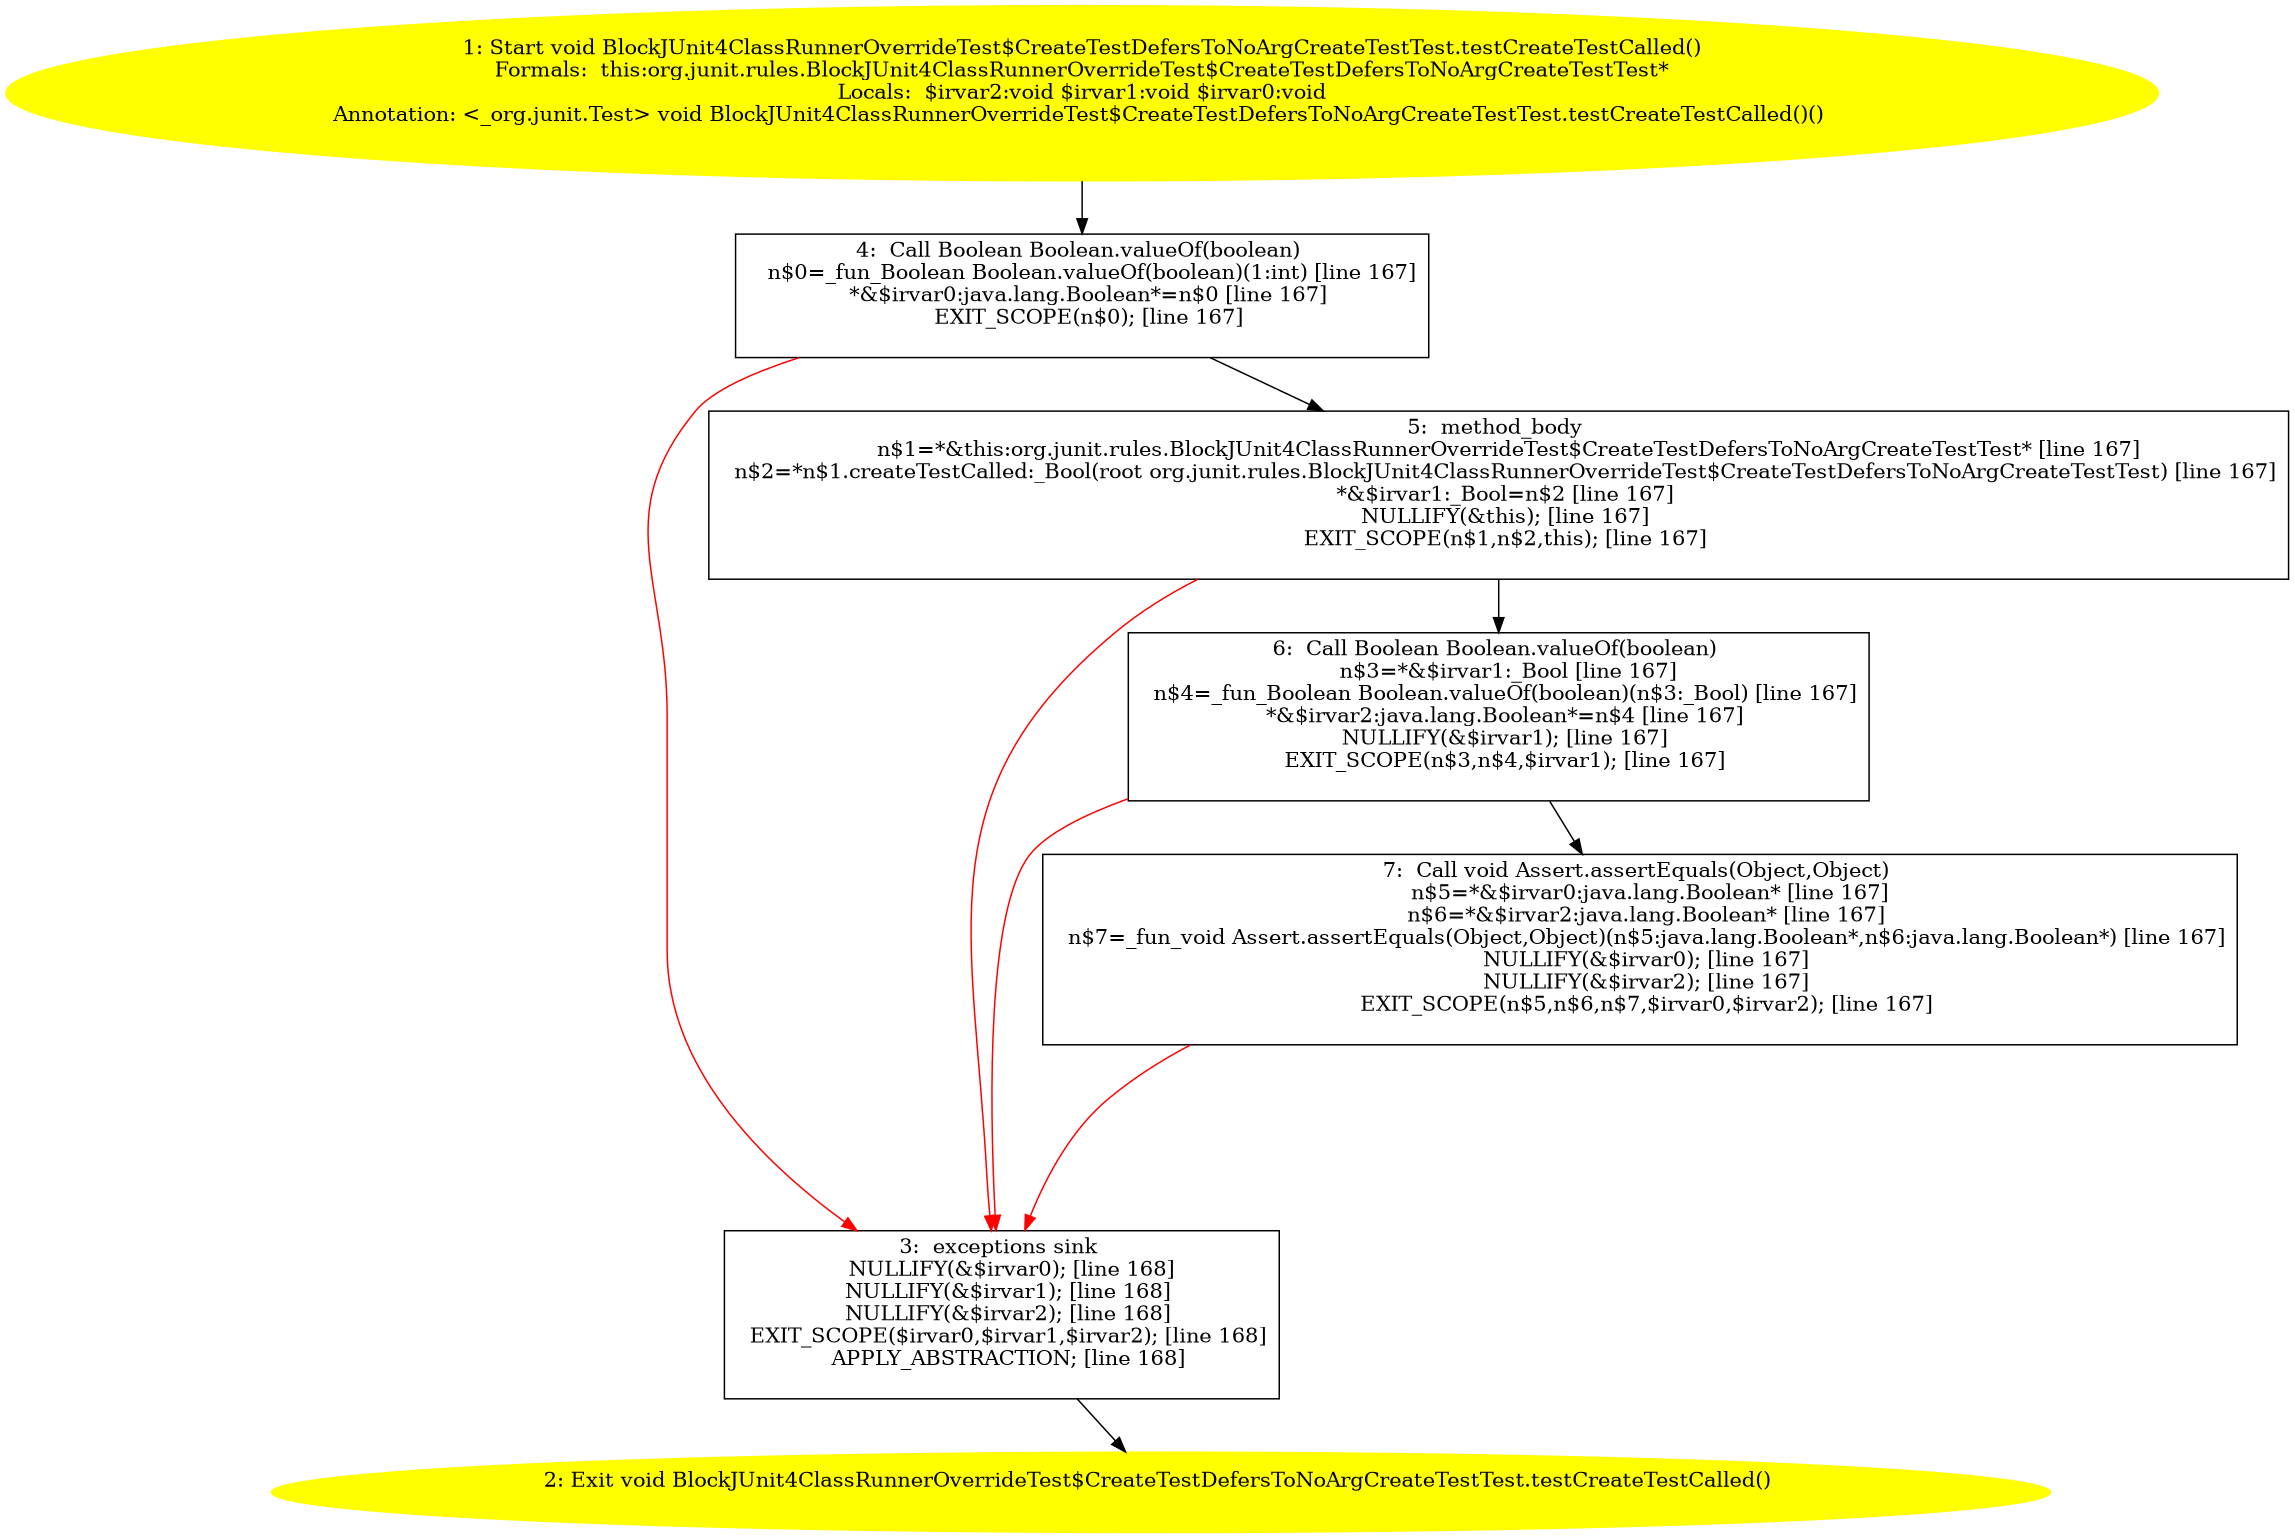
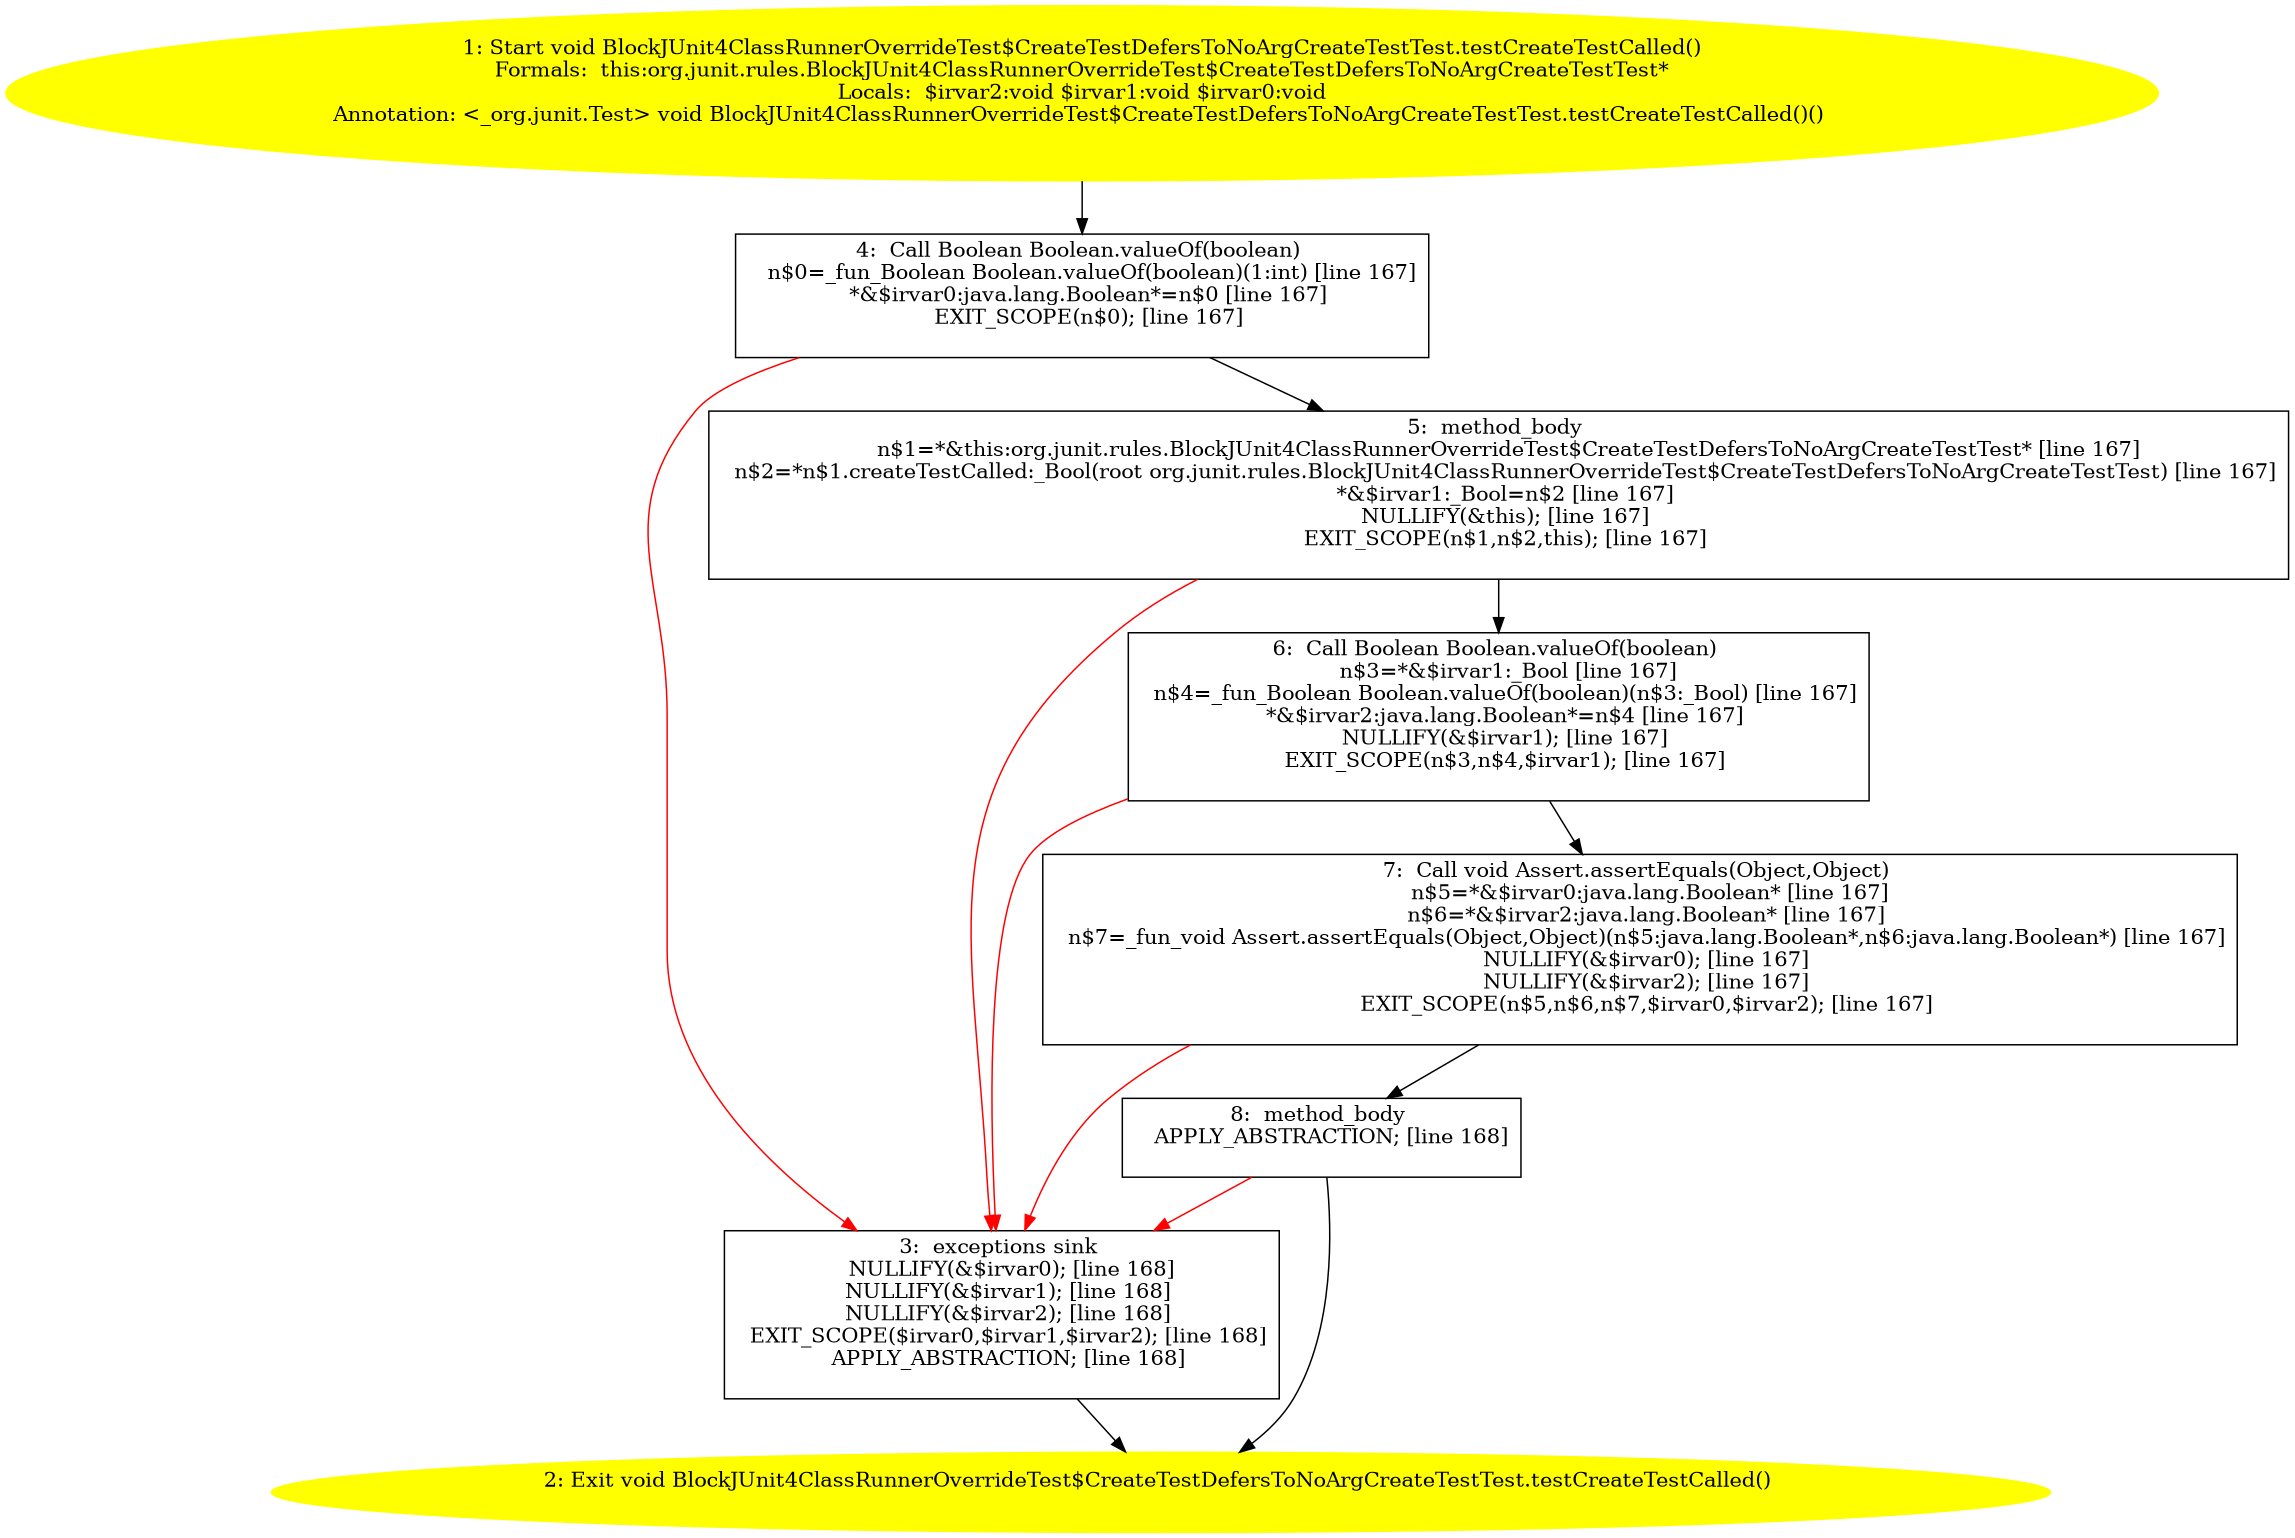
none -> (1322, 1138)
